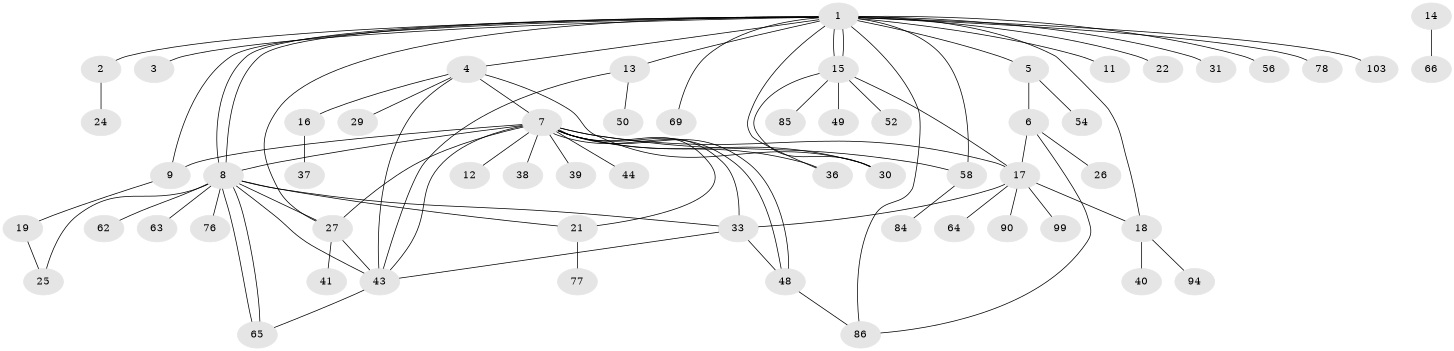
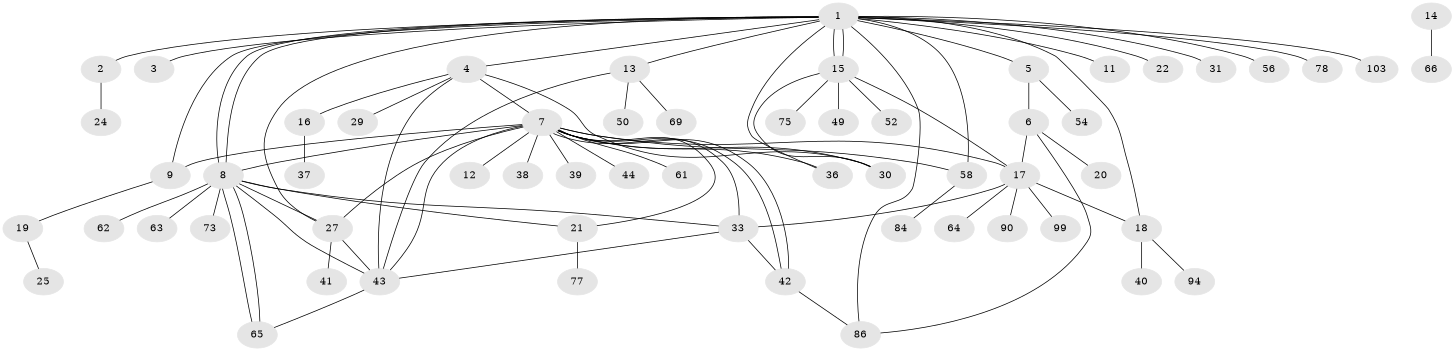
(712, 52) -> (653, 96)
(785, 122) -> (785, 122)
none -> (682, 176)
(1101, 176) -> (1101, 176)
(120, 197) -> none
(210, 229) -> (210, 229)
(785, 282) -> (785, 282)
